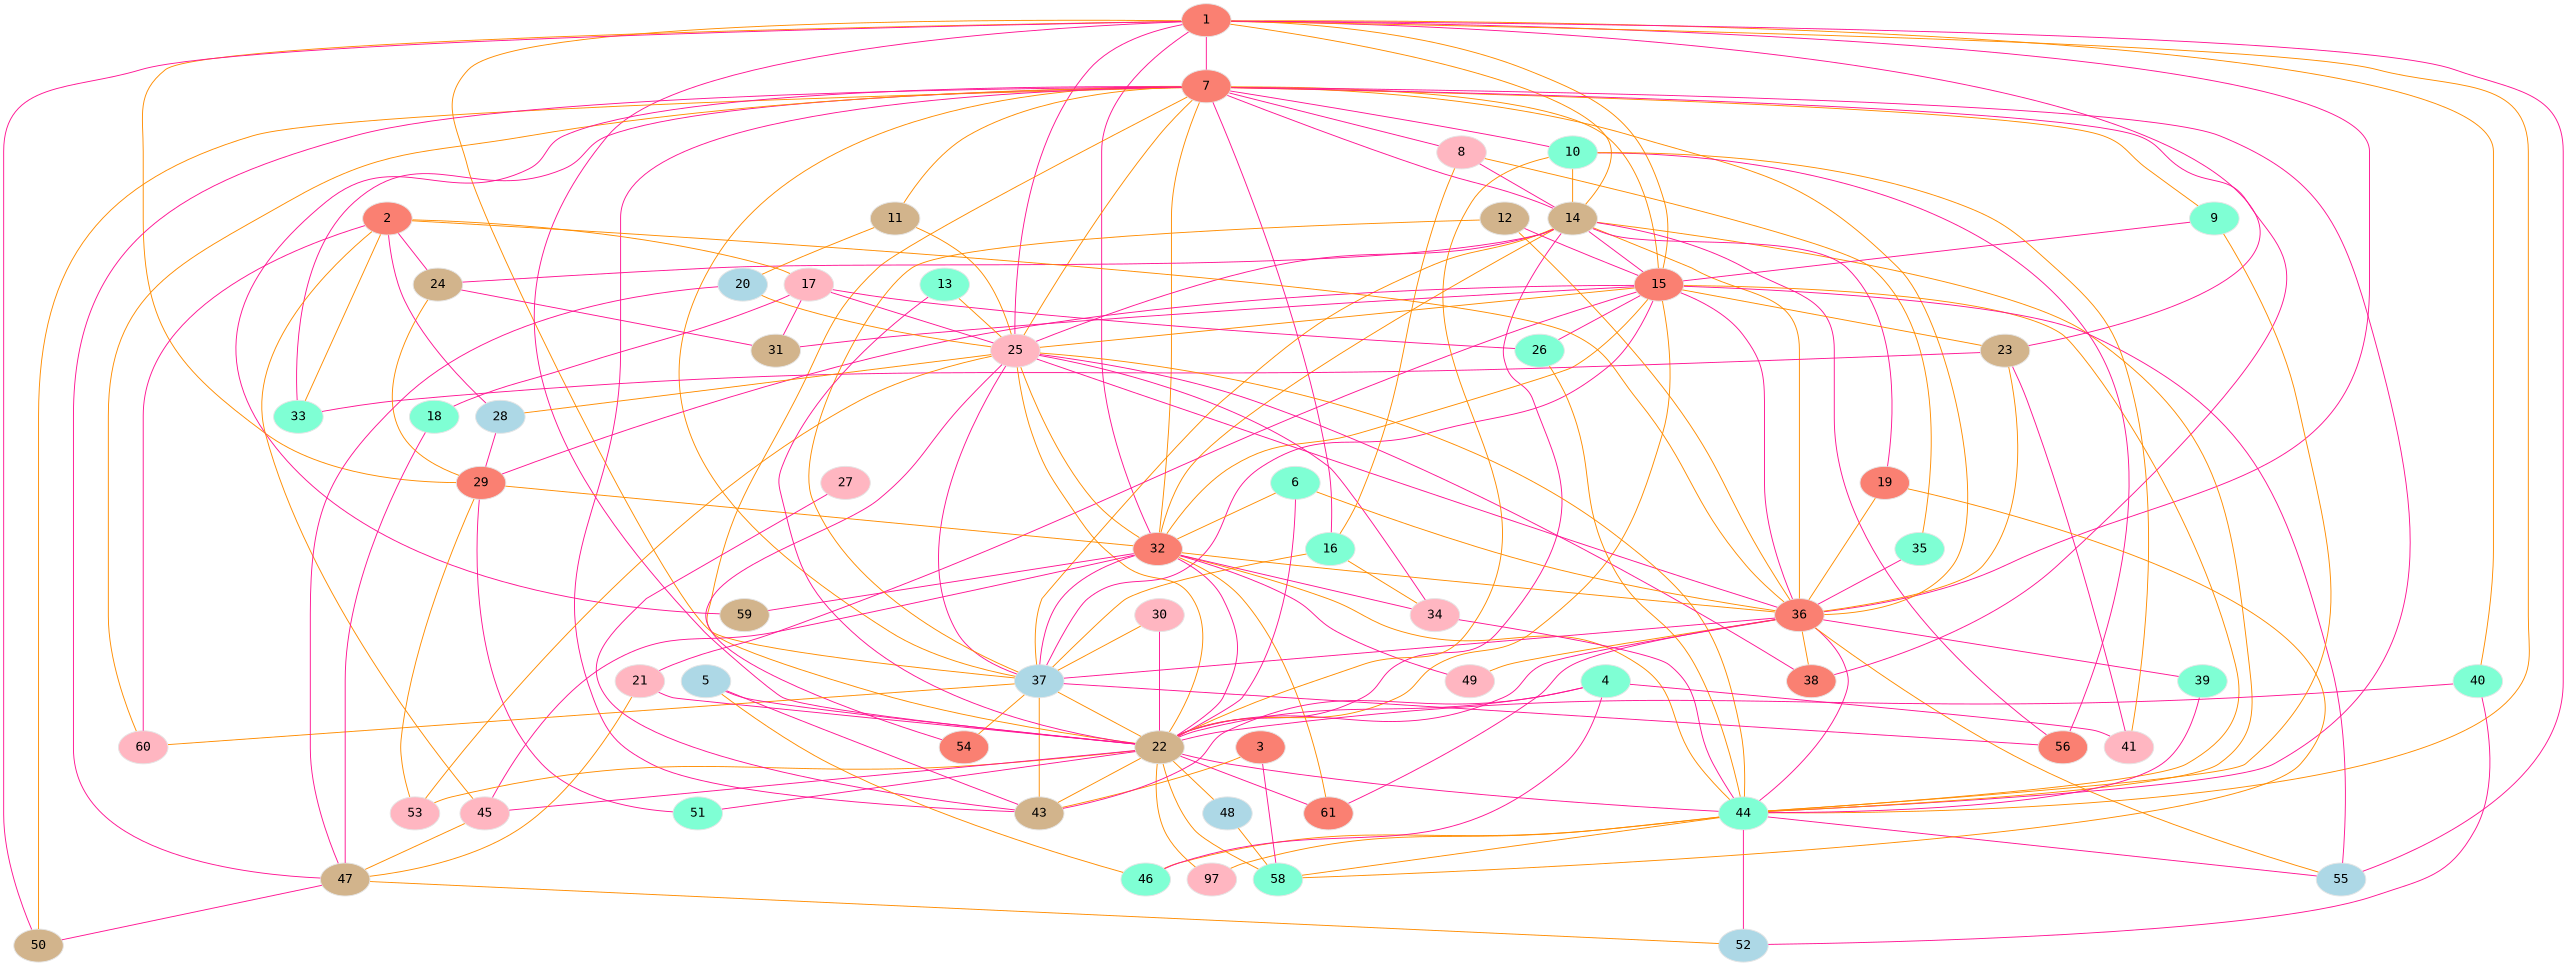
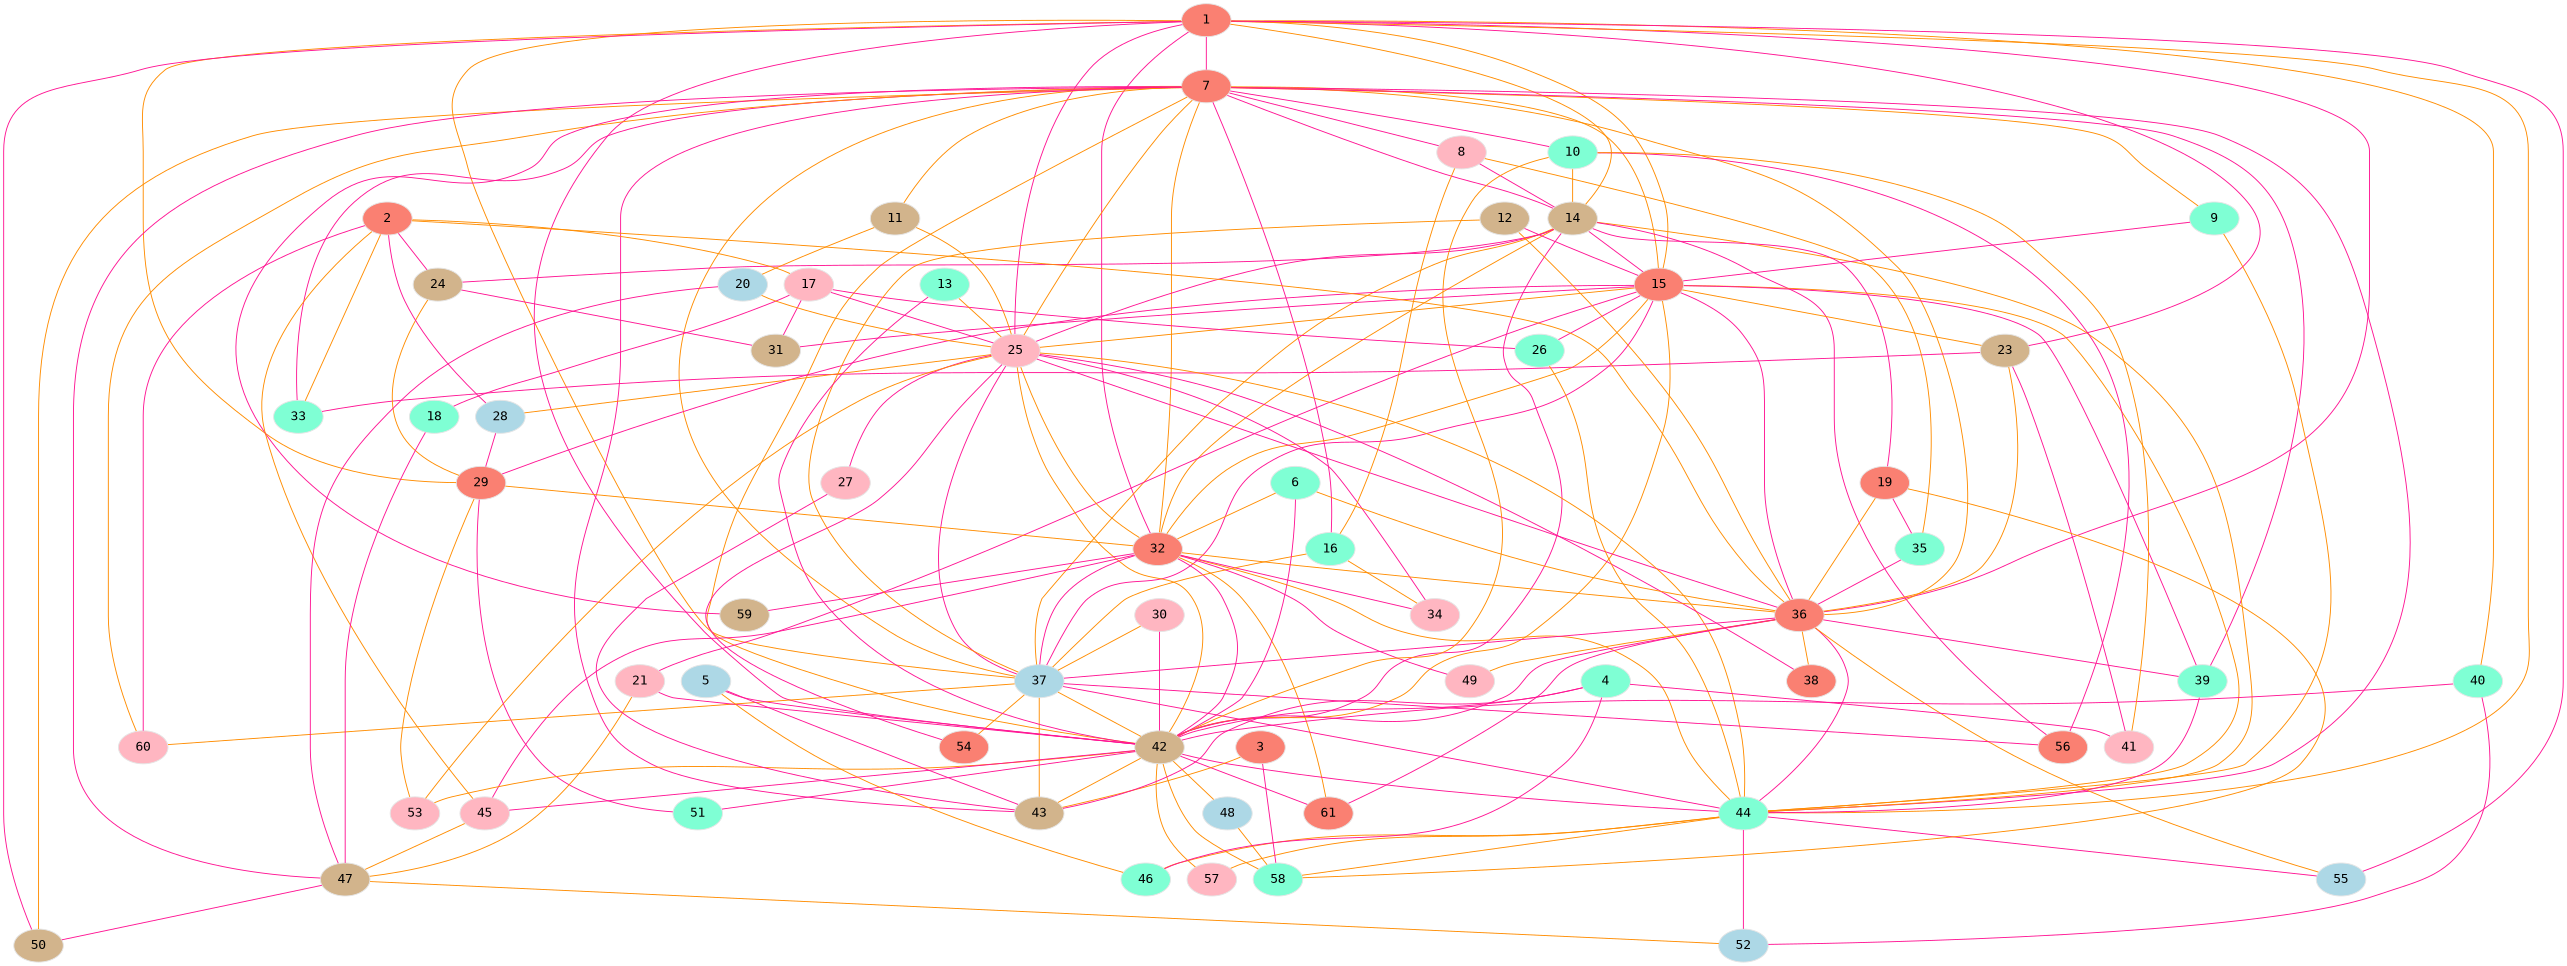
(2181, 168) -> (2045, 119)
(1799, 348) -> none
none -> (902, 389)
(2183, 389) -> (2040, 337)
none -> (1902, 516)
(1639, 654) -> (1391, 747)
(1160, 747) -> (1160, 747)
(1212, 879) -> (1212, 879)
